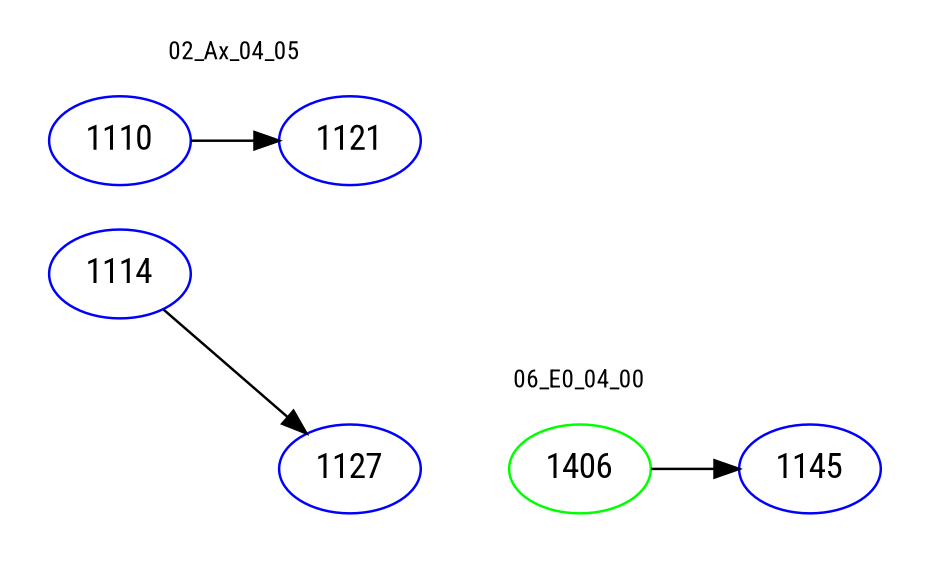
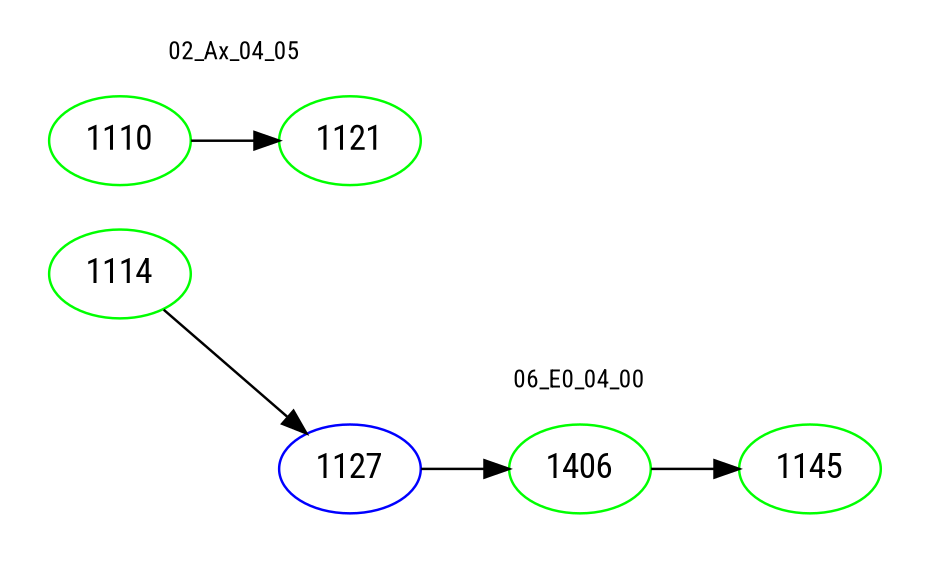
(120, 141) -> (120, 141)
(350, 141) -> (350, 141)
(120, 274) -> (120, 274)
none -> (453, 469)
(810, 469) -> (810, 469)
